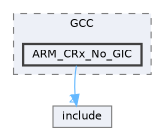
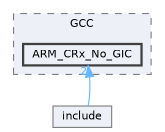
(75, 82) -> (90, 92)
